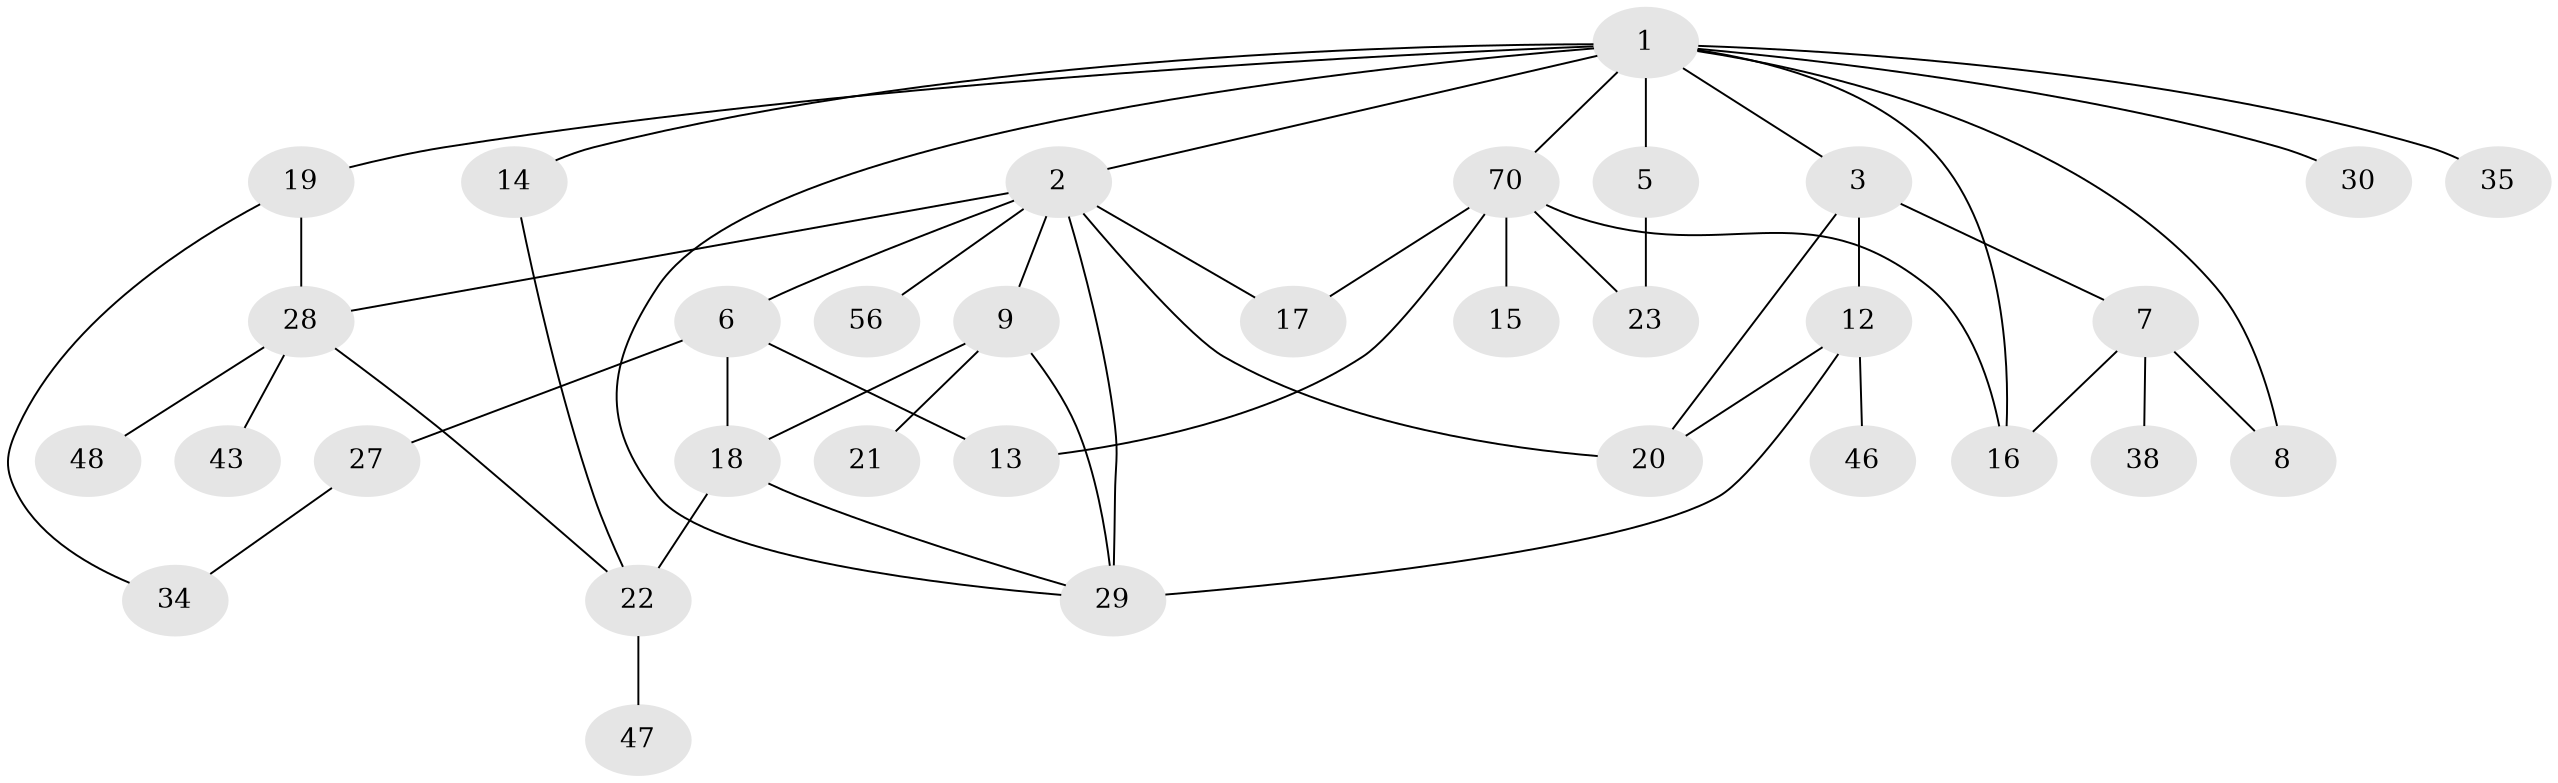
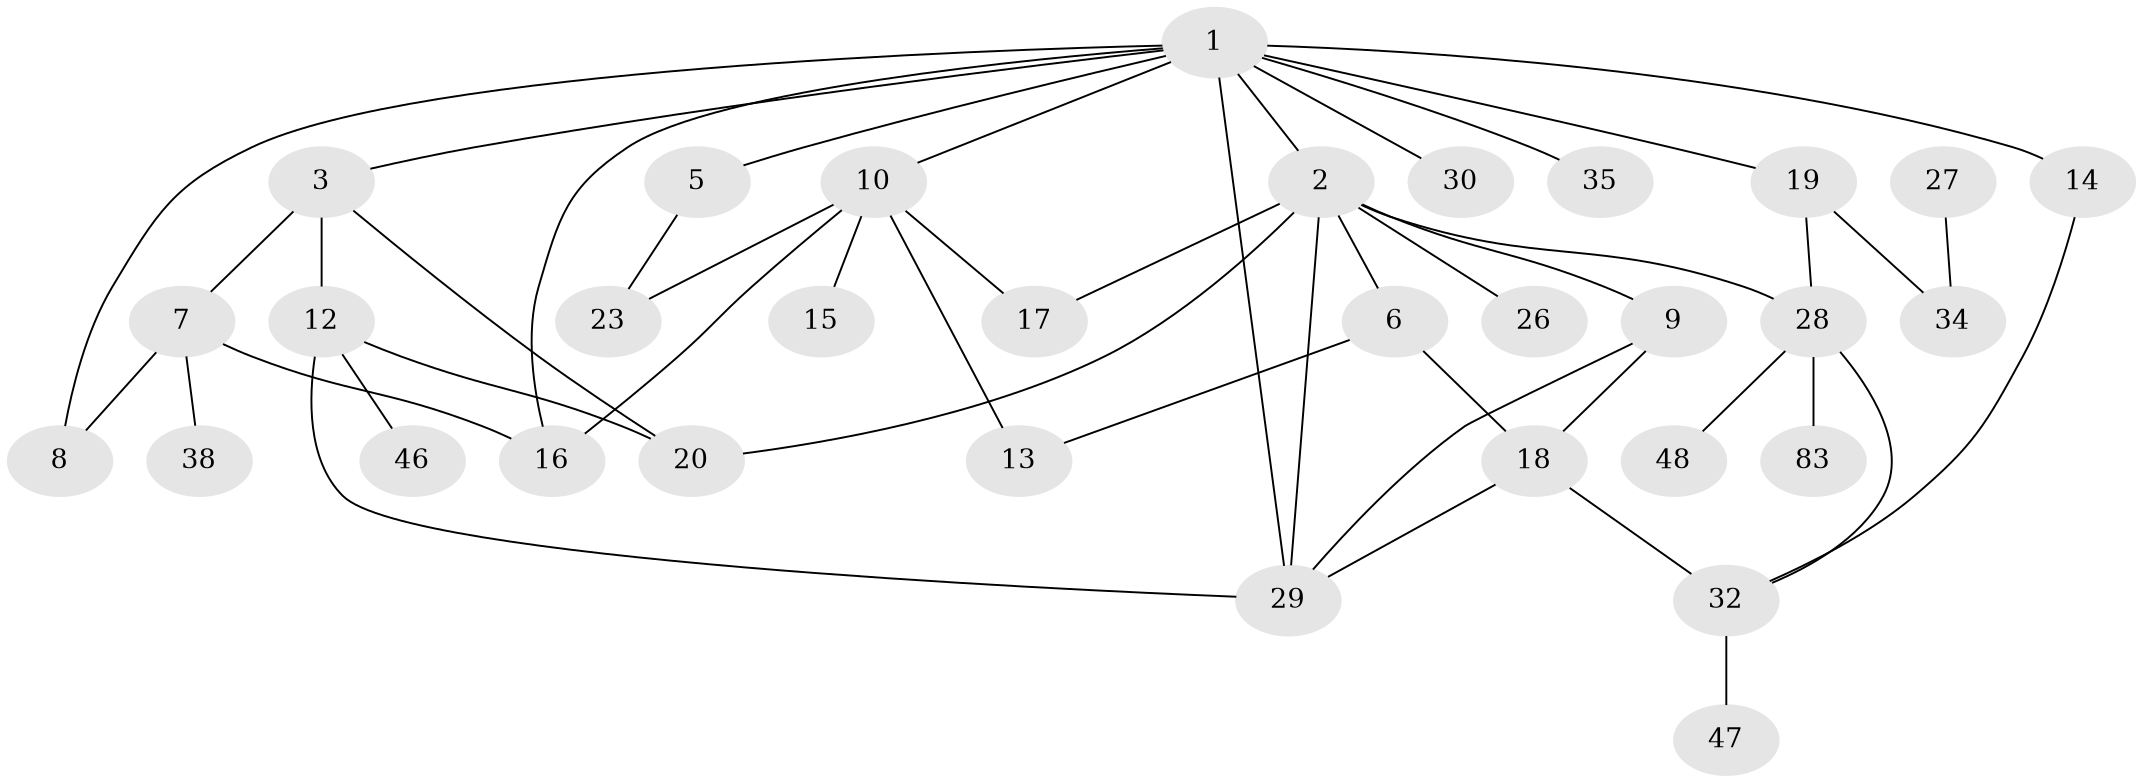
(1506, 182) -> (874, 182)
(867, 322) -> (1534, 322)
(547, 391) -> none
(228, 461) -> (1814, 461)
(867, 461) -> none
(638, 601) -> (1726, 601)
